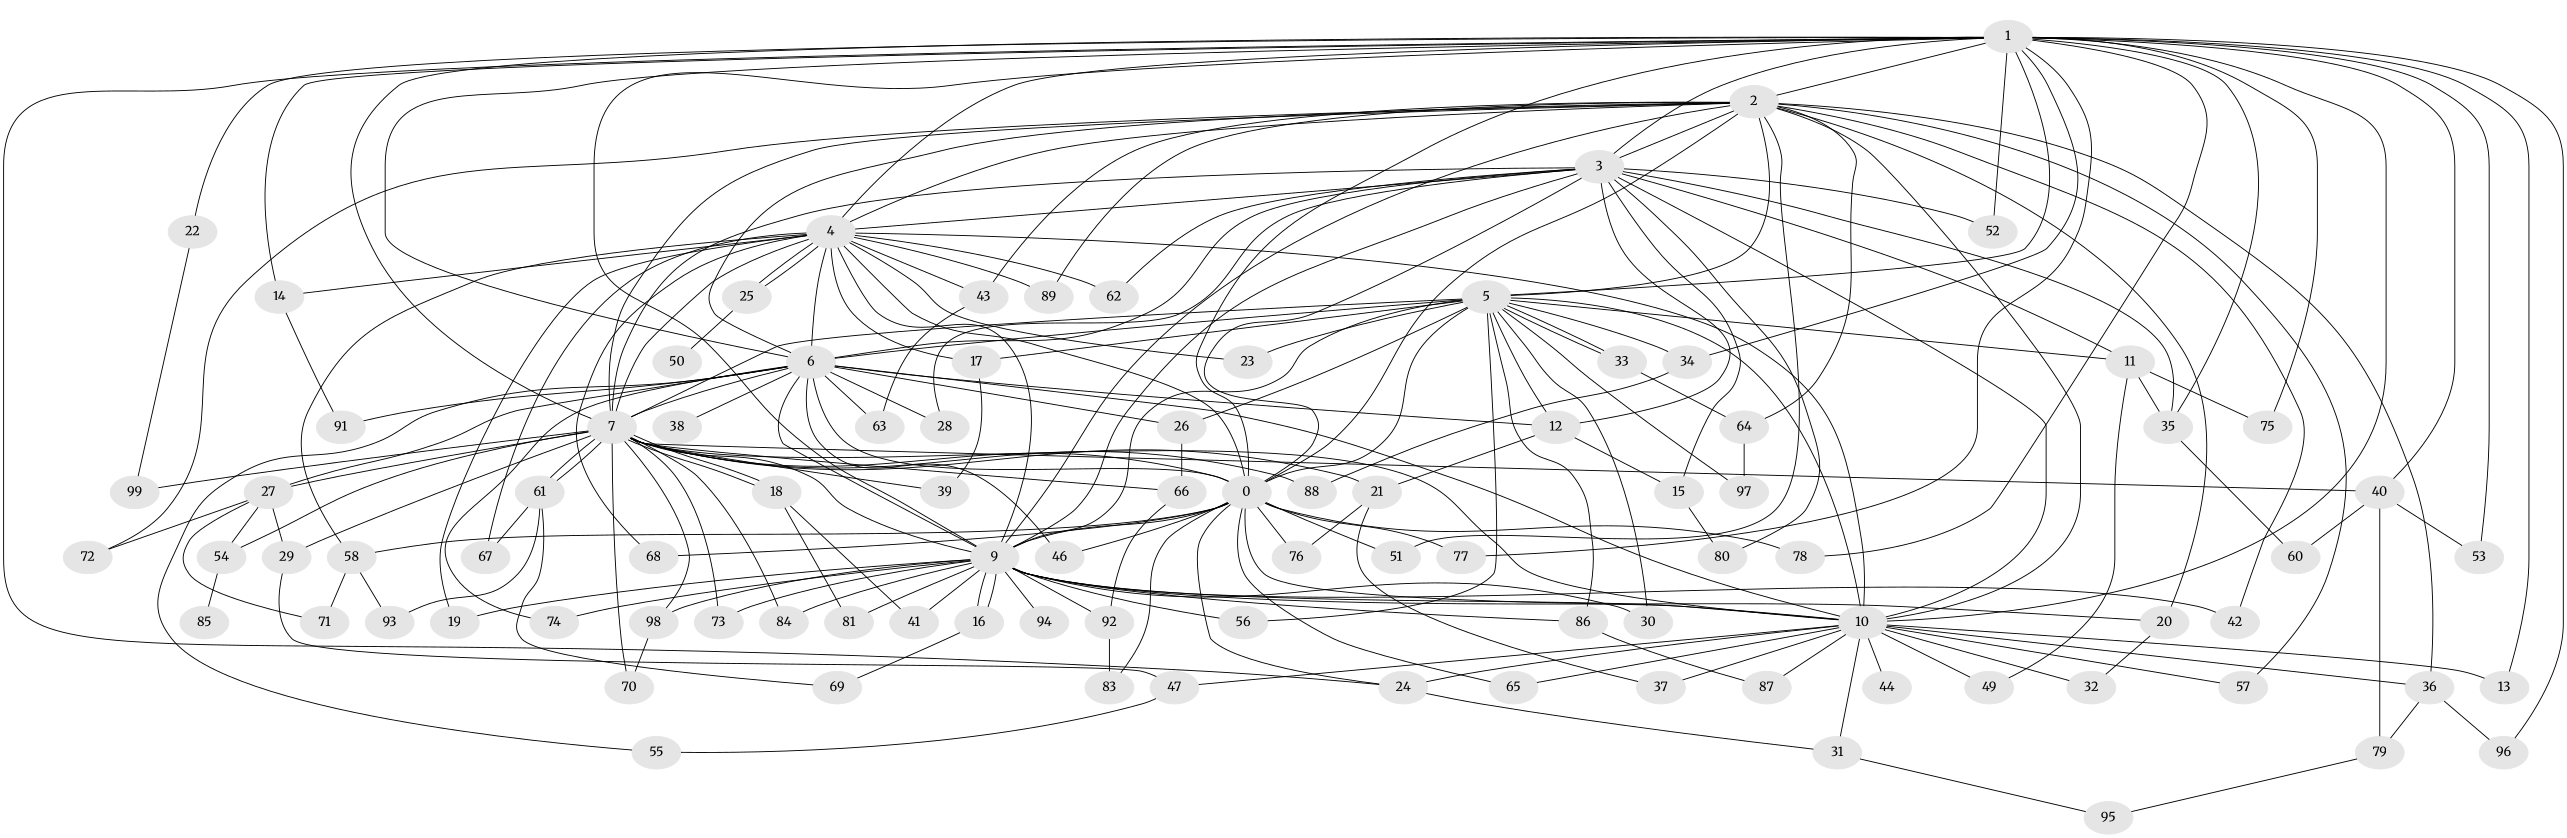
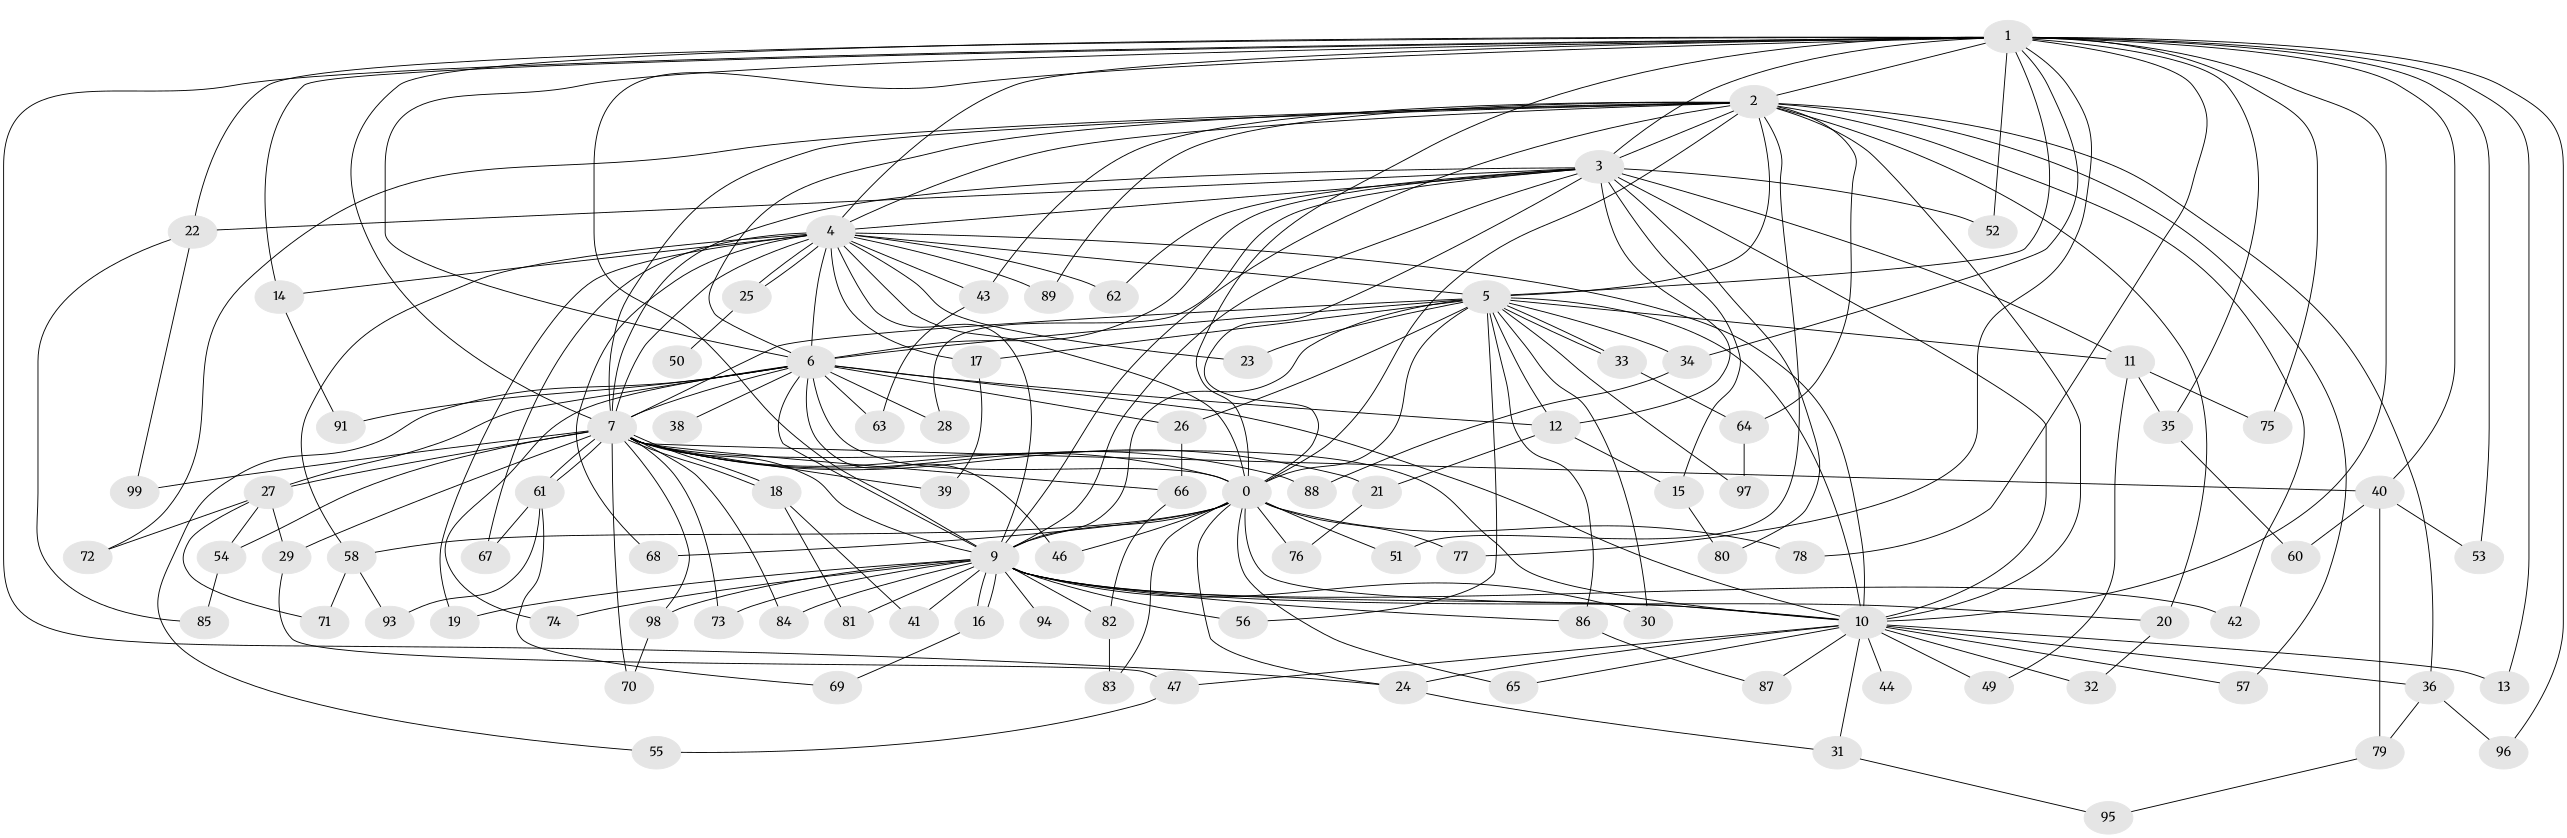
(1935, 244) -> (964, 196)
none -> (1159, 264)
none -> (38, 443)
(1109, 623) -> (1109, 623)
(1661, 688) -> none
